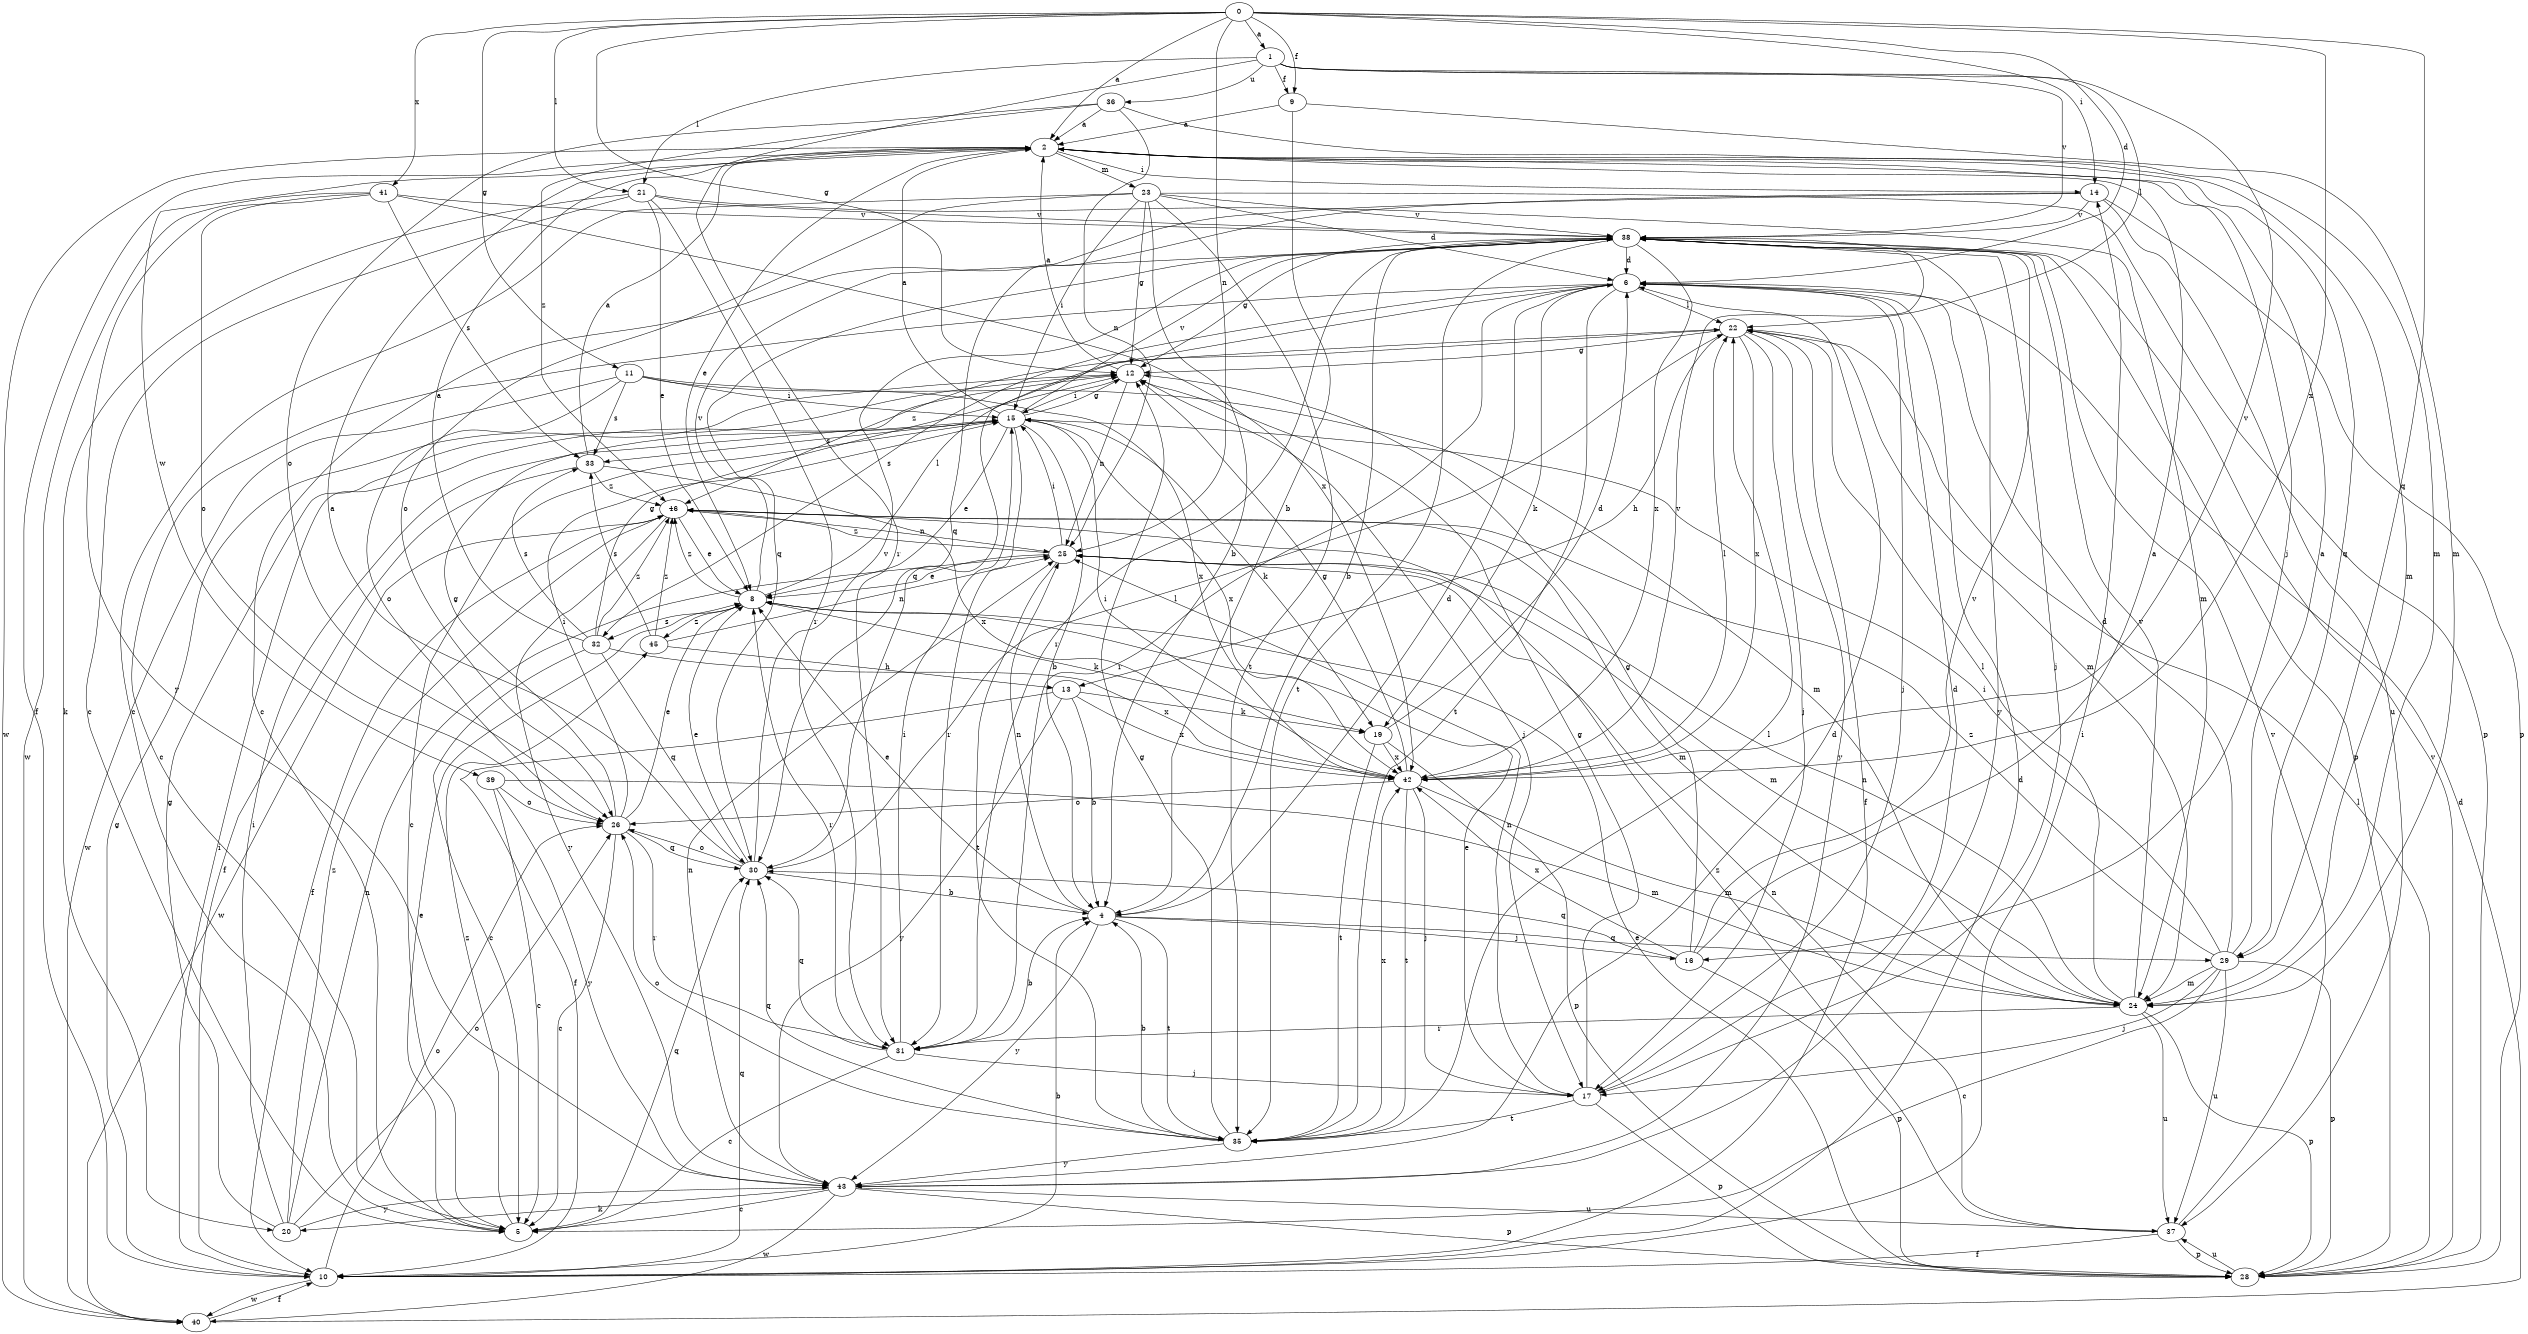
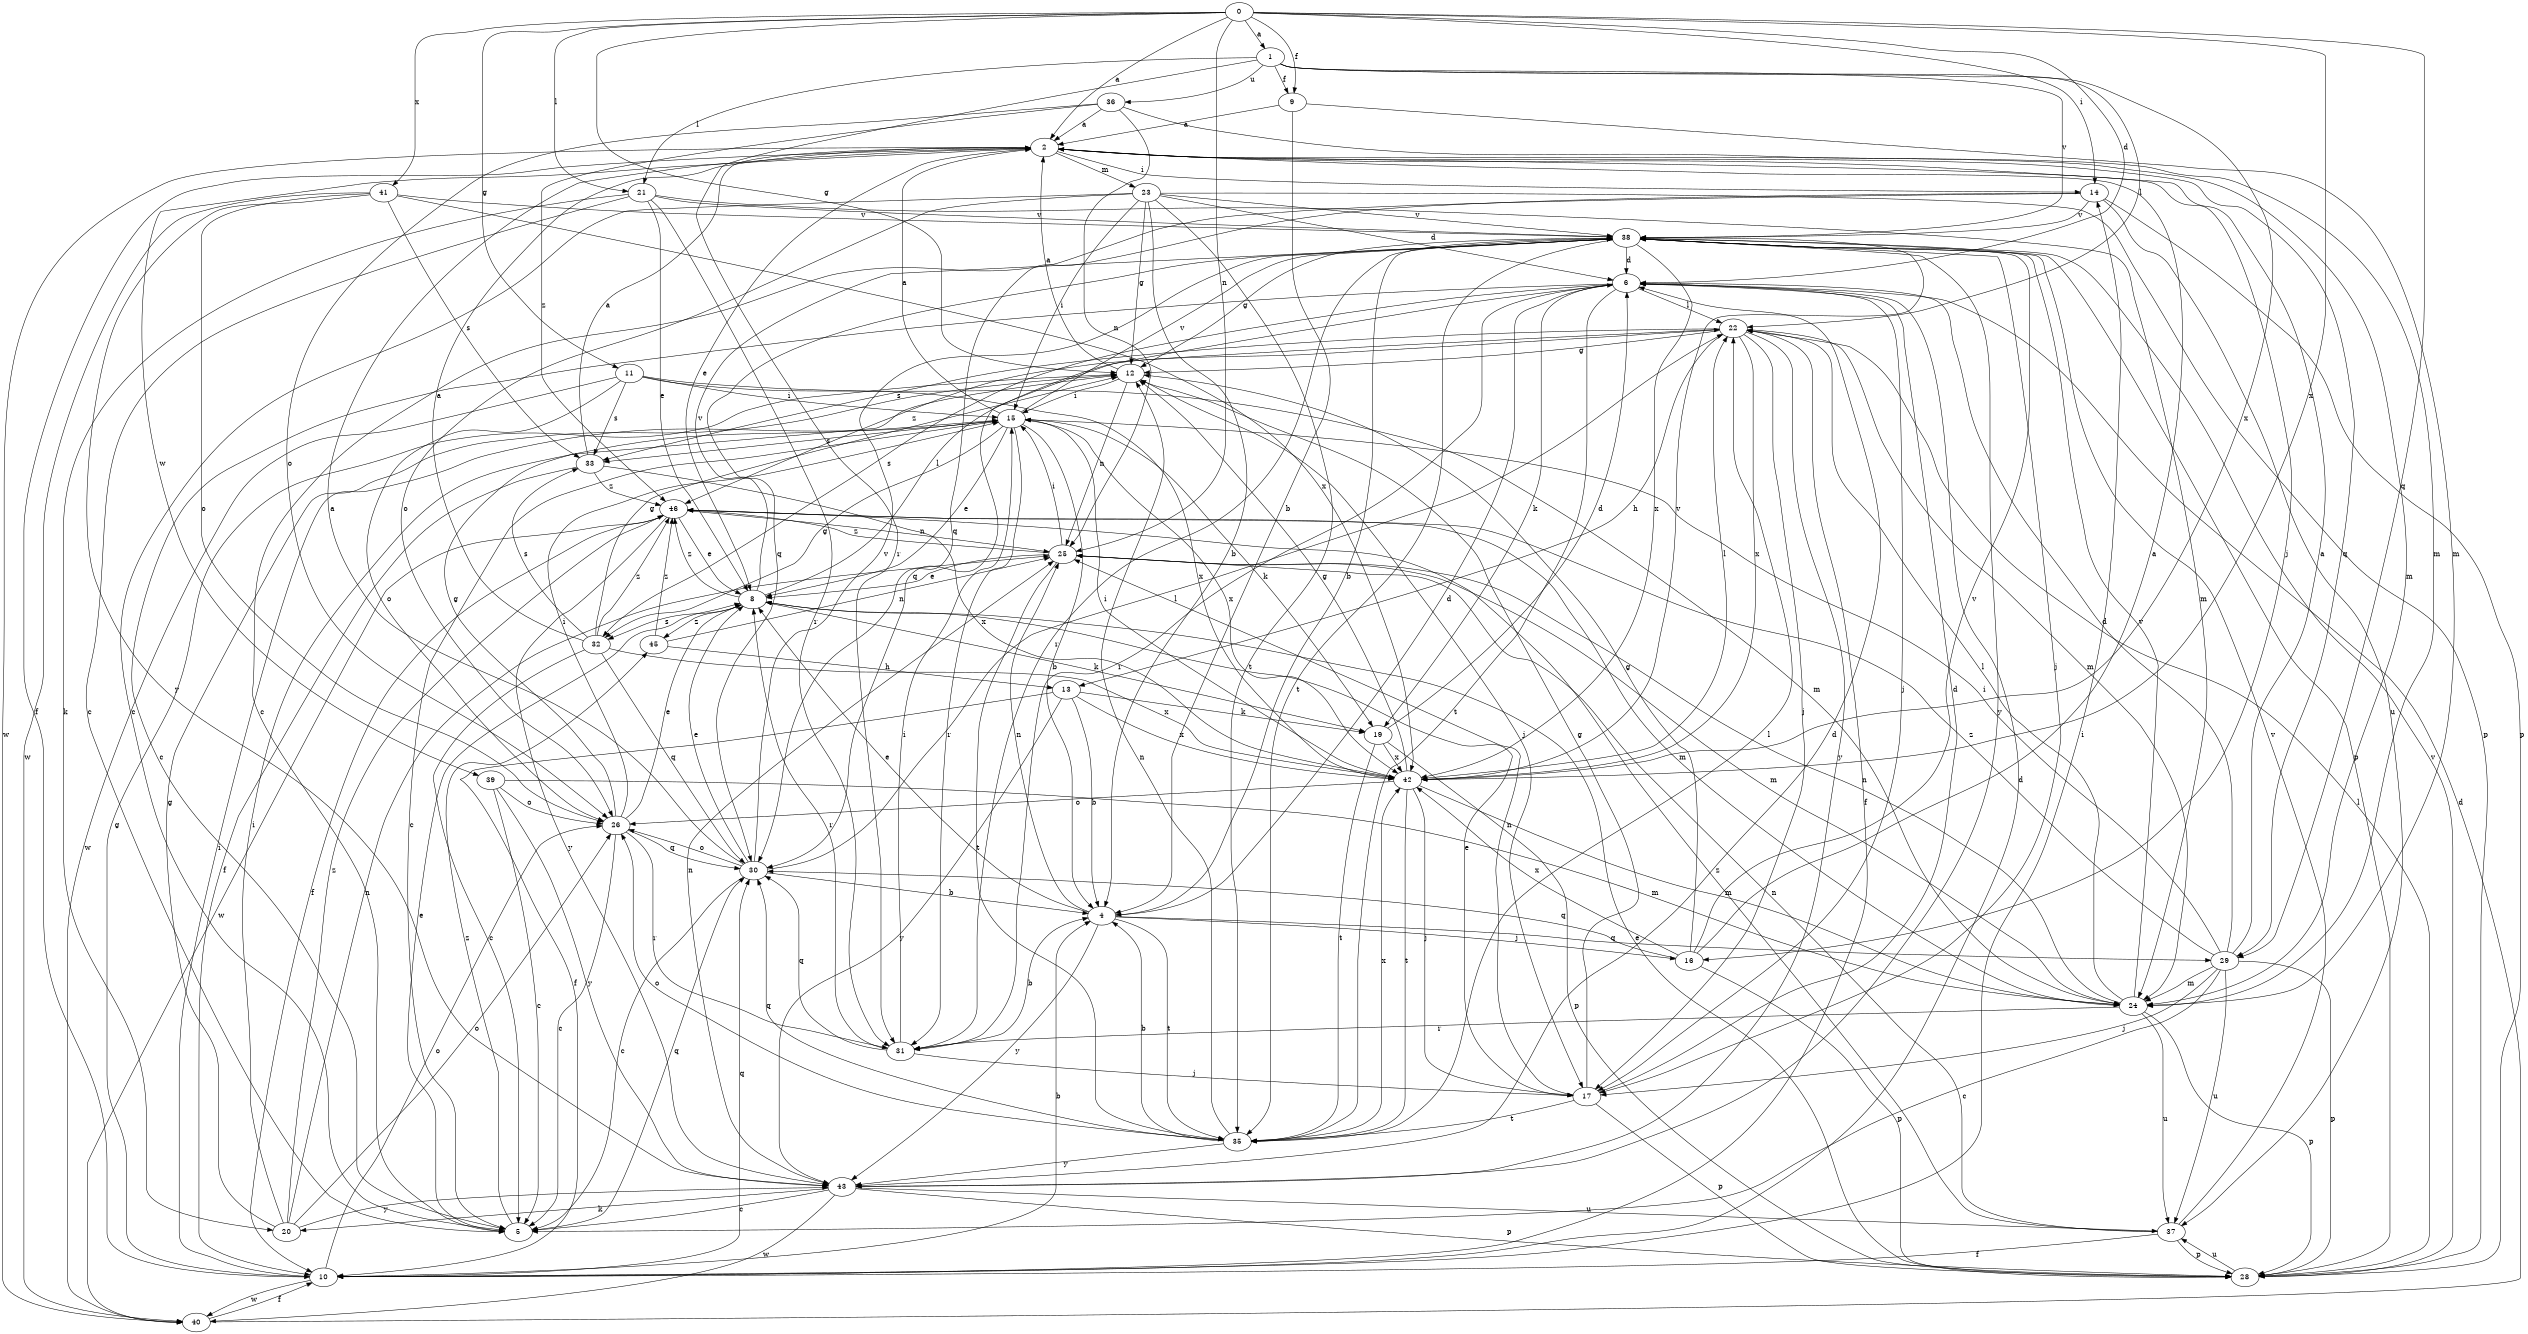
(1071, 402) -> (811, 542)
(2246, 419) -> (2246, 419)
(614, 564) -> (1215, 349)
(1142, 758) -> (1142, 758)
(711, 1144) -> (620, 1045)
